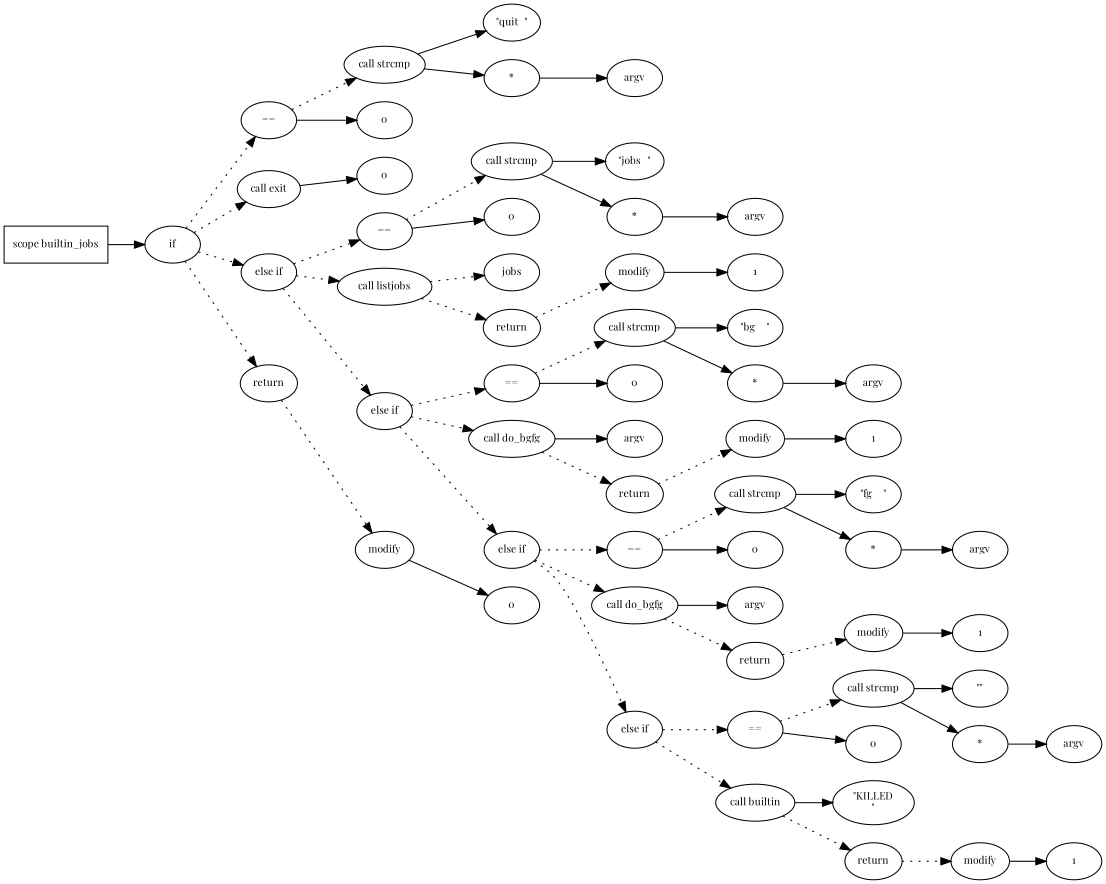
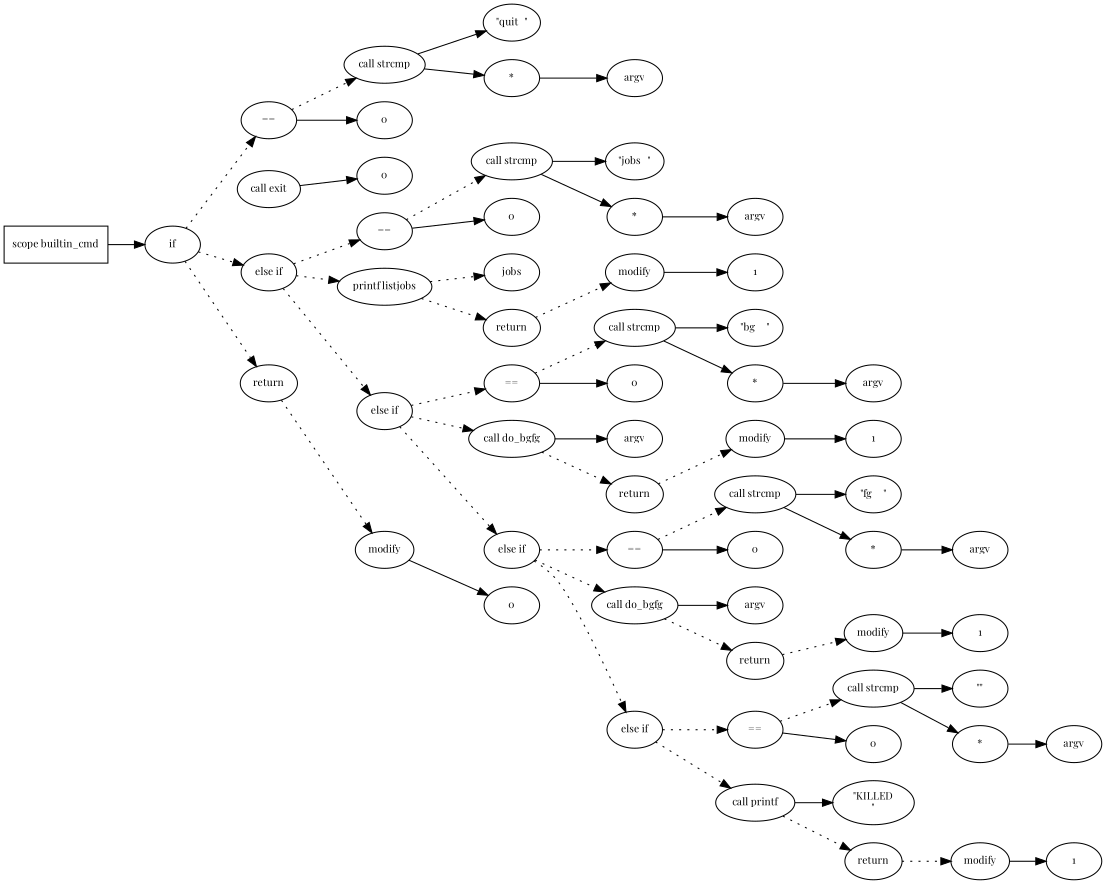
(216, 220) -> none
(56, 245) -> (56, 245)
(385, 287) -> (385, 287)
(755, 803) -> (755, 803)
